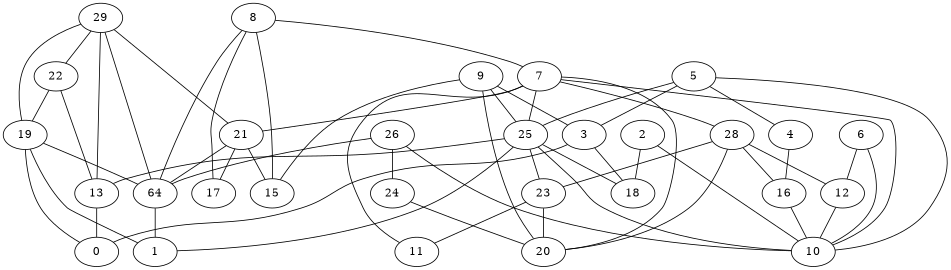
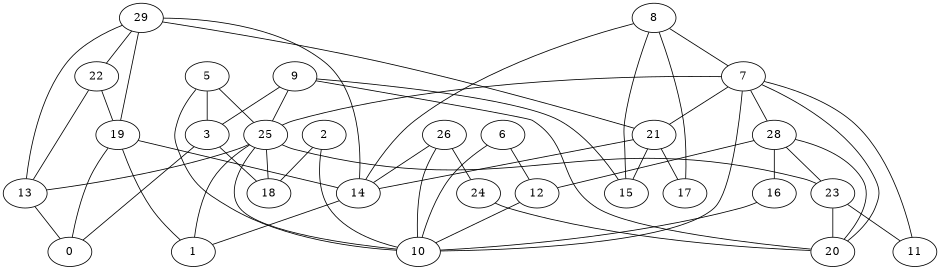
(791, 135) -> none
(155, 193) -> (358, 193)
